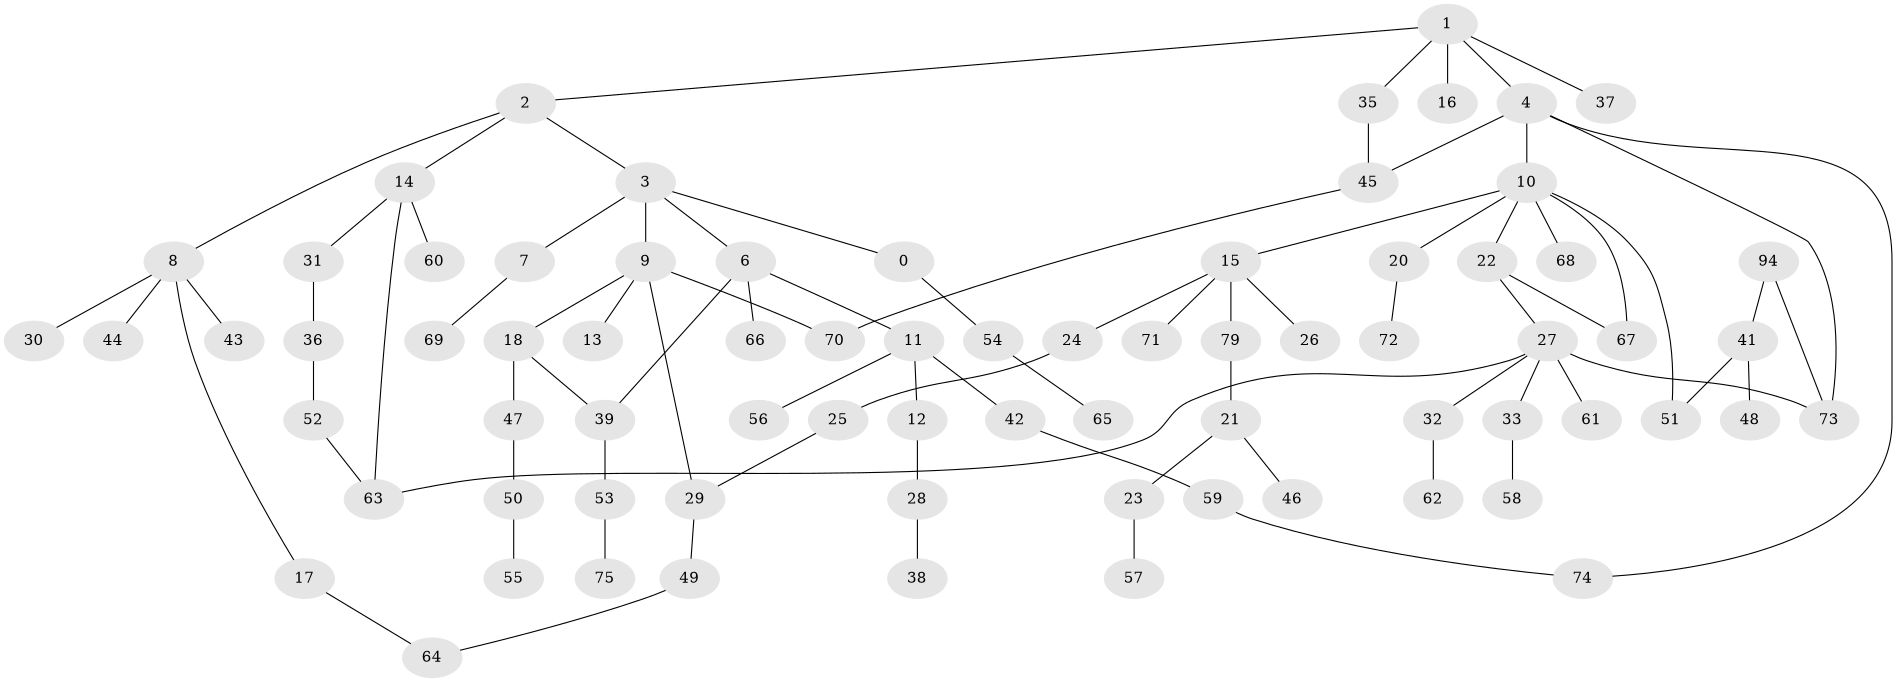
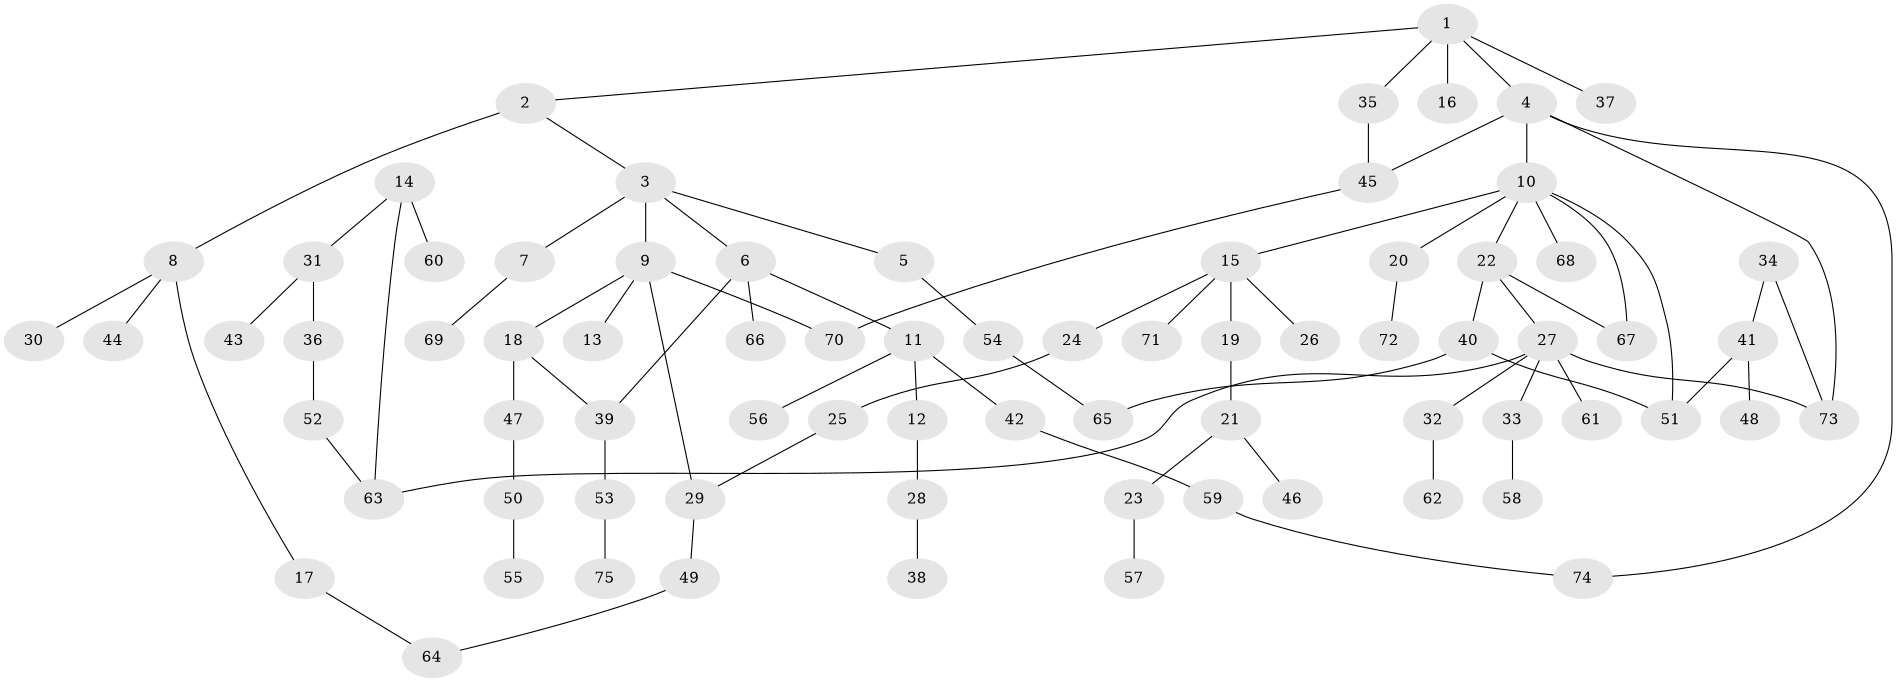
(465, 143) -> none
(904, 262) -> (904, 262)
(1769, 262) -> (1769, 262)
(204, 301) -> (274, 301)
(1231, 341) -> (1231, 341)
none -> (1469, 341)
